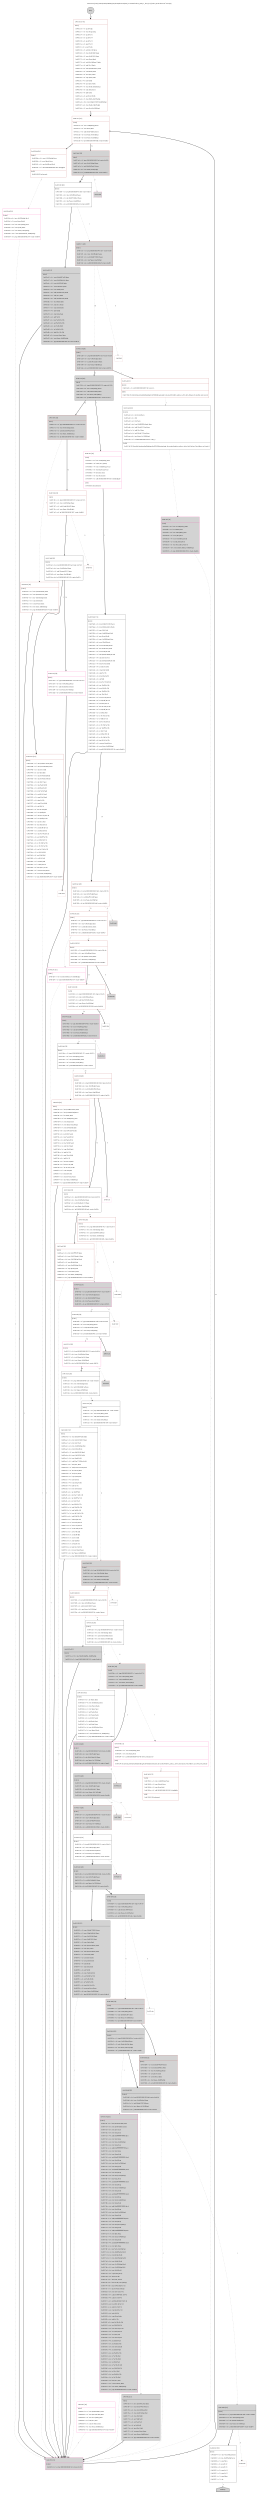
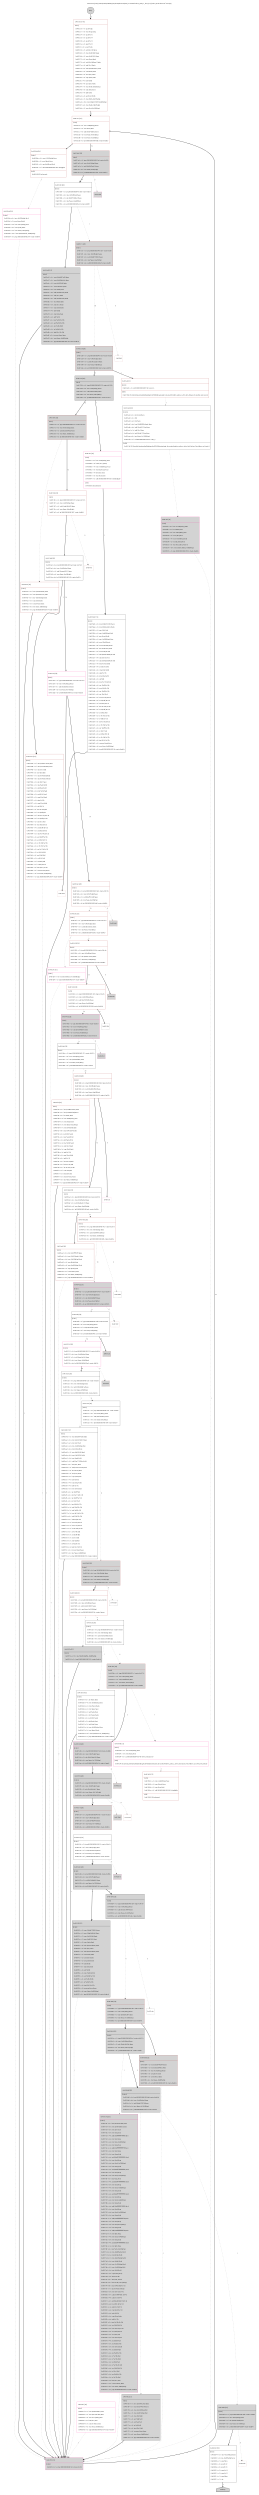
(96, 816) -> (78, 788)
(92, 1832) -> none
(223, 2484) -> (223, 2484)
